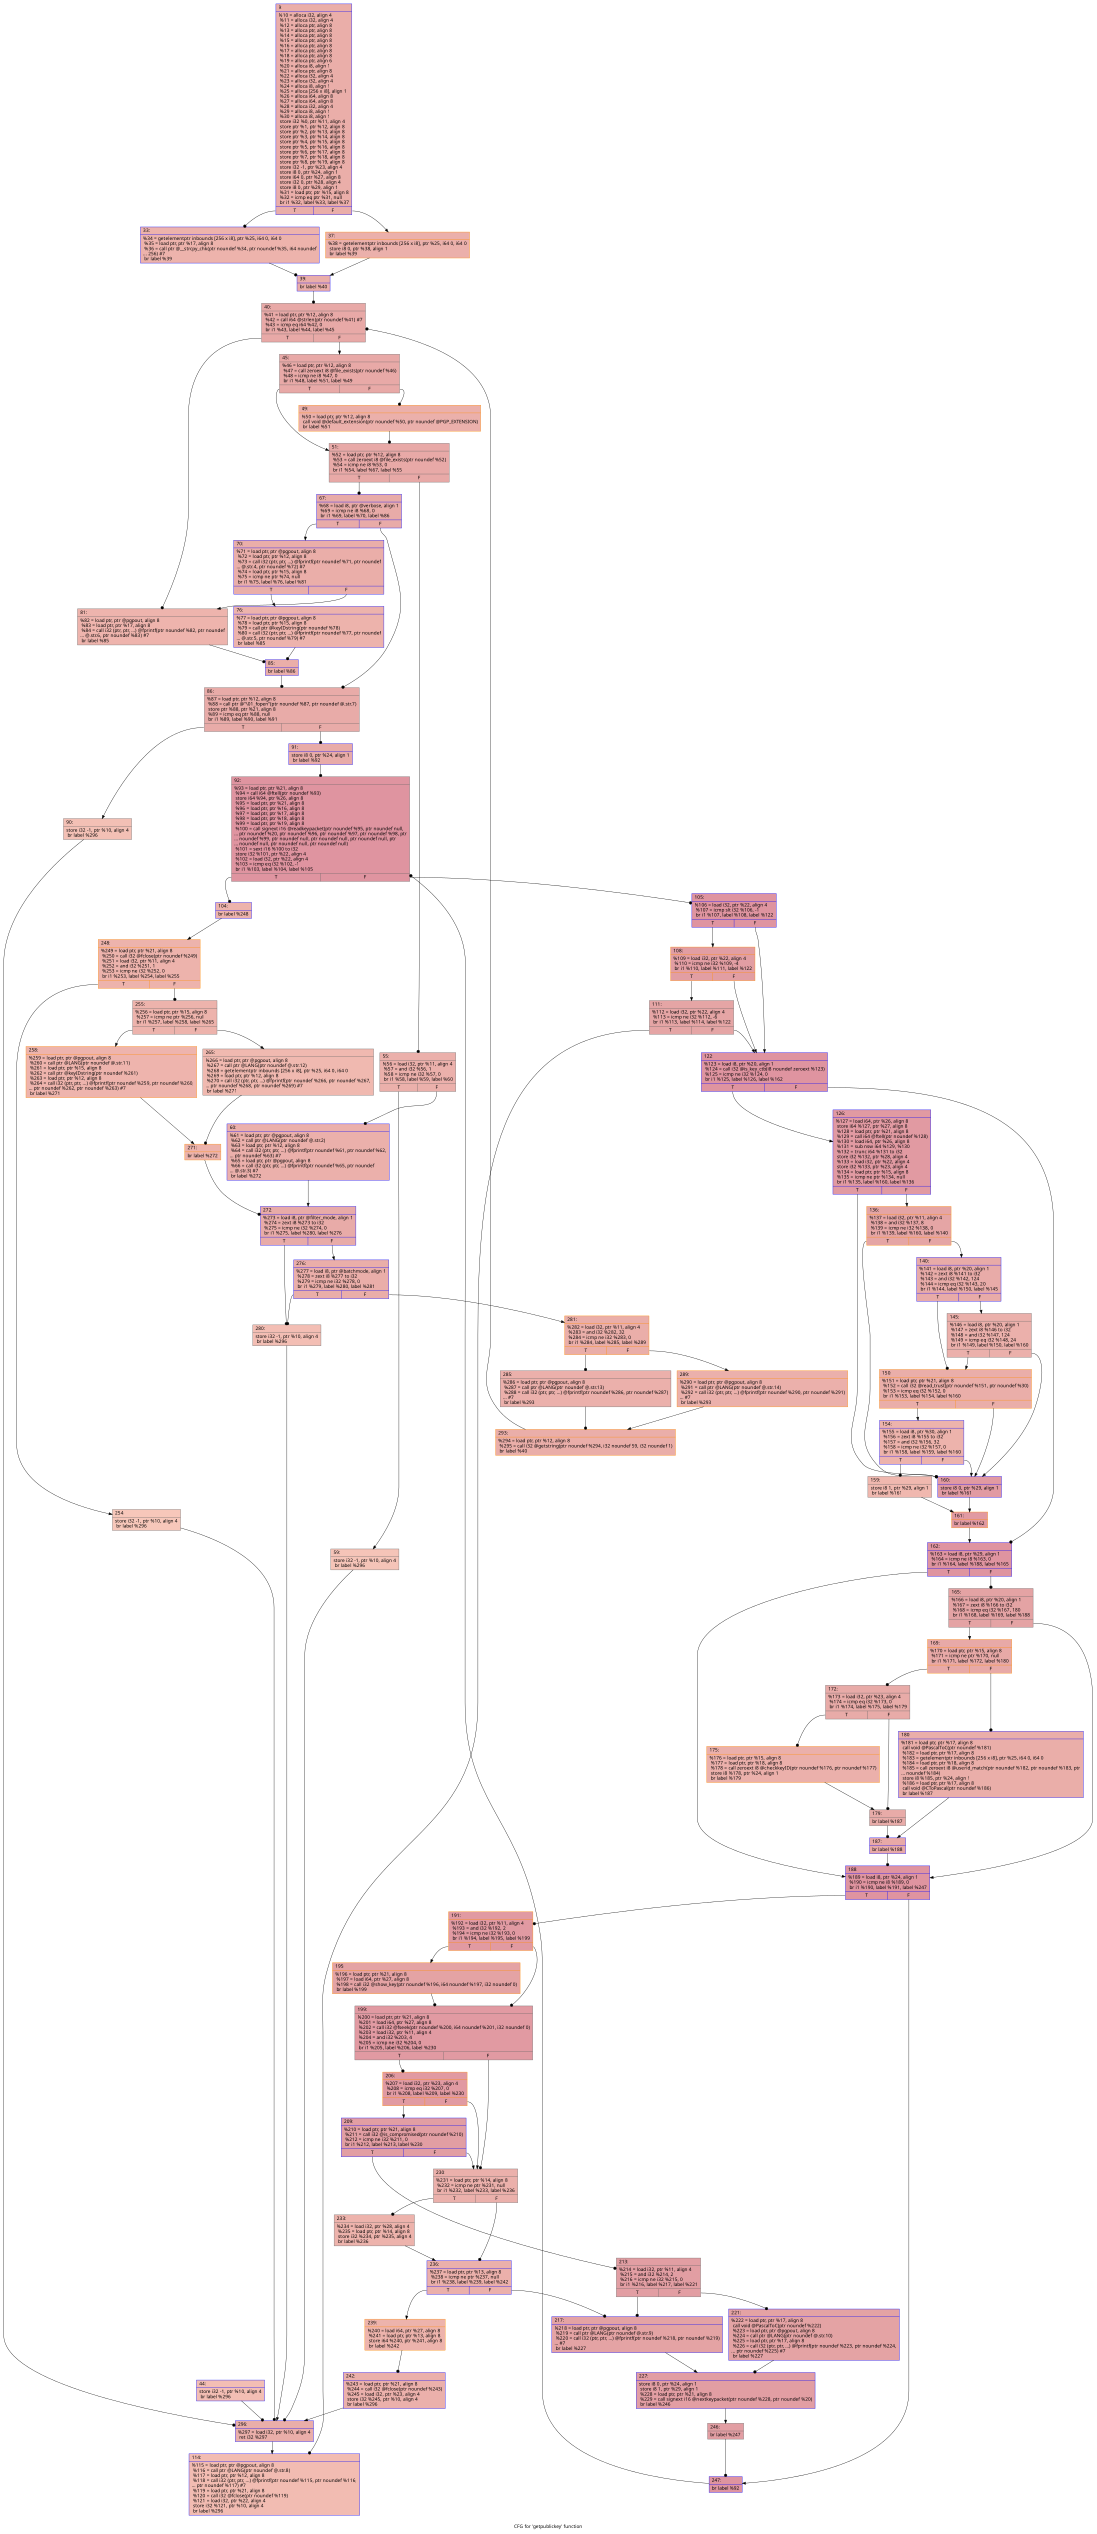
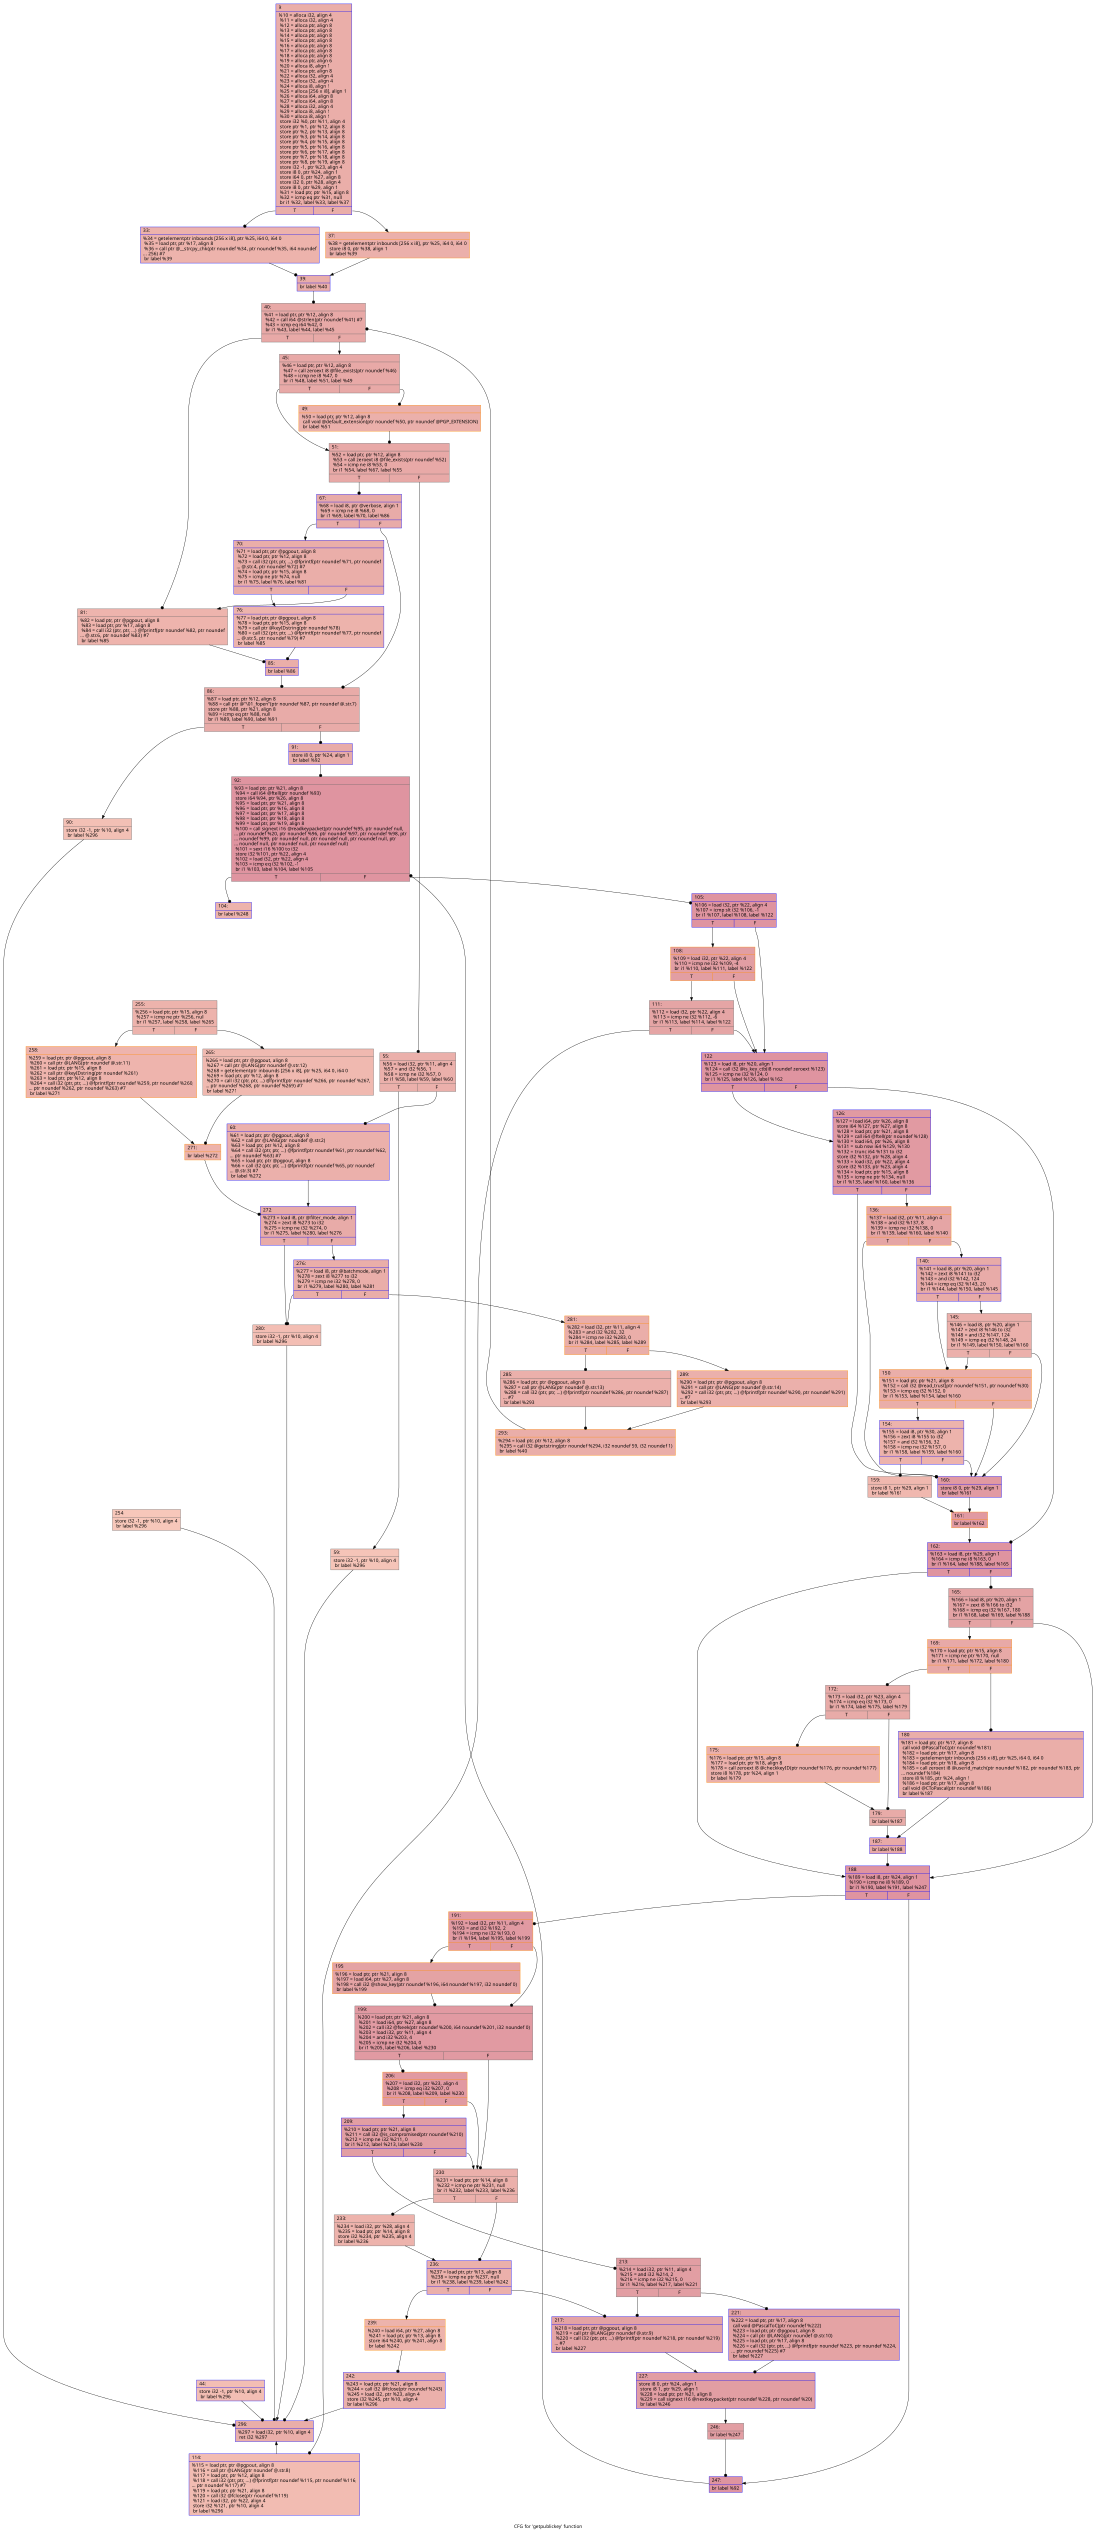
(149, 964) -> none
(272, 2446) -> (277, 2449)
